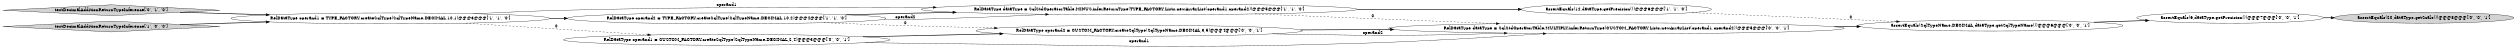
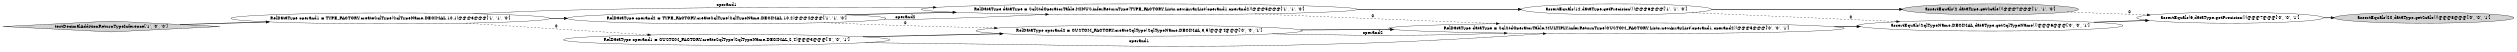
none -> (1990, 9)
(111, 10) -> none
